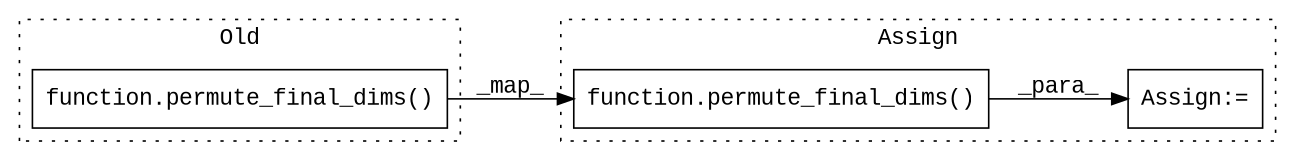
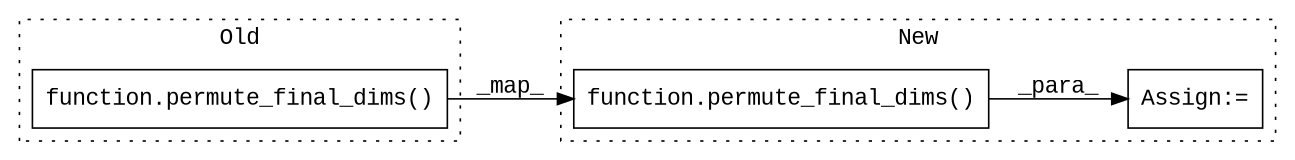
(918, 38) -> (918, 38)
